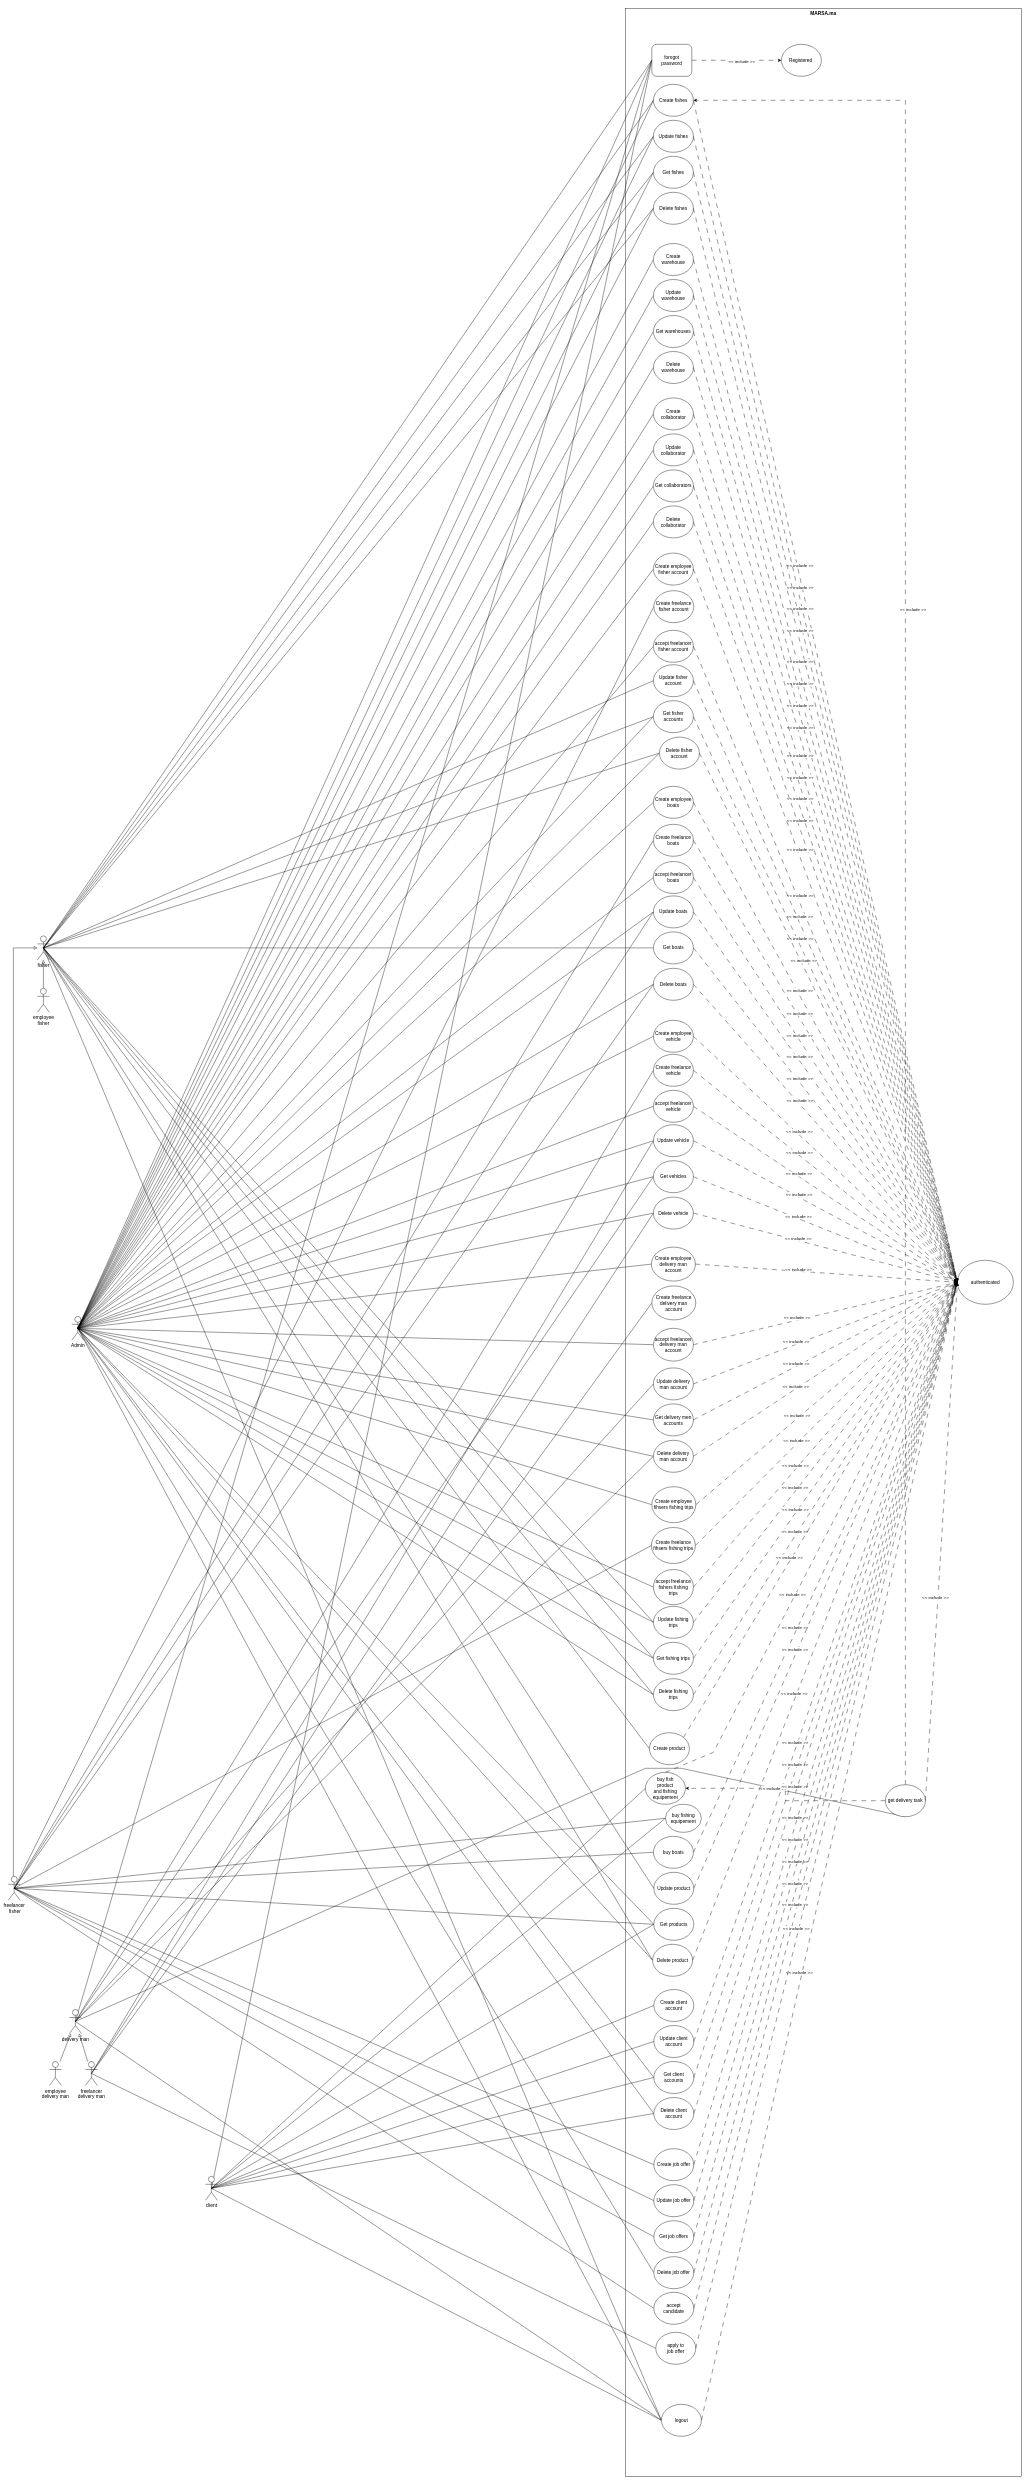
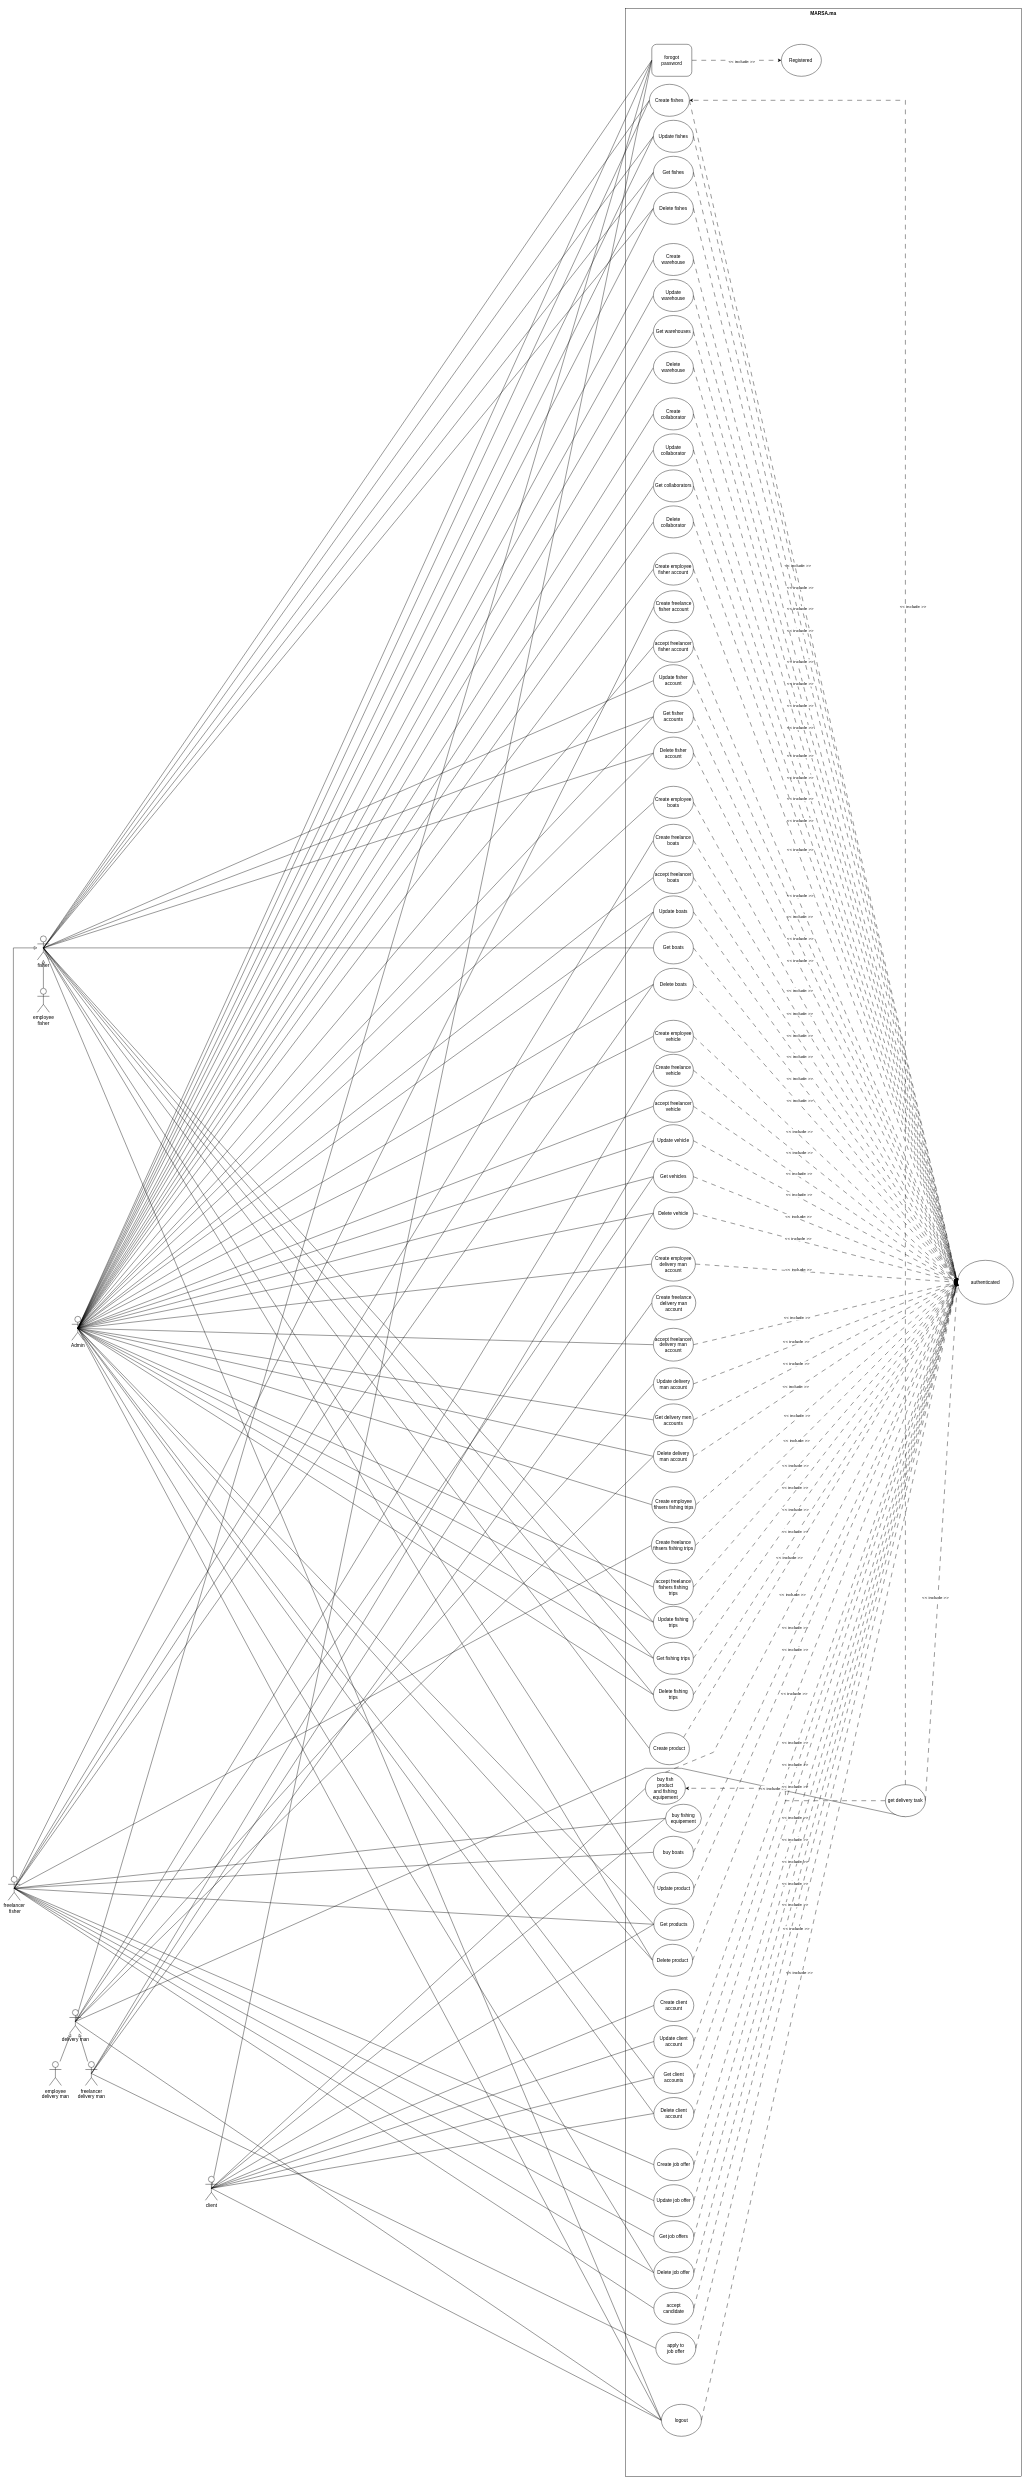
(673, 100) -> (669, 100)
(679, 753) -> (673, 753)
none -> (348, 2089)
